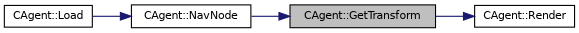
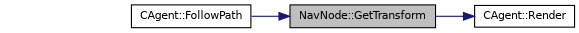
(48, 16) -> none
(191, 16) -> (191, 16)
(363, 16) -> (363, 16)
